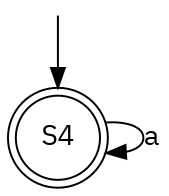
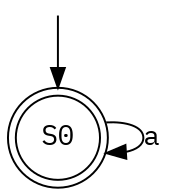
(58, 138) -> (58, 138)
